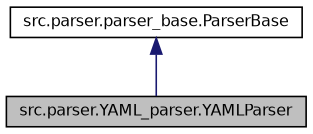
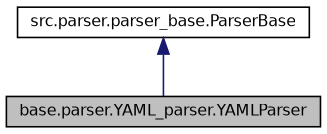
(156, 112) -> (163, 112)
